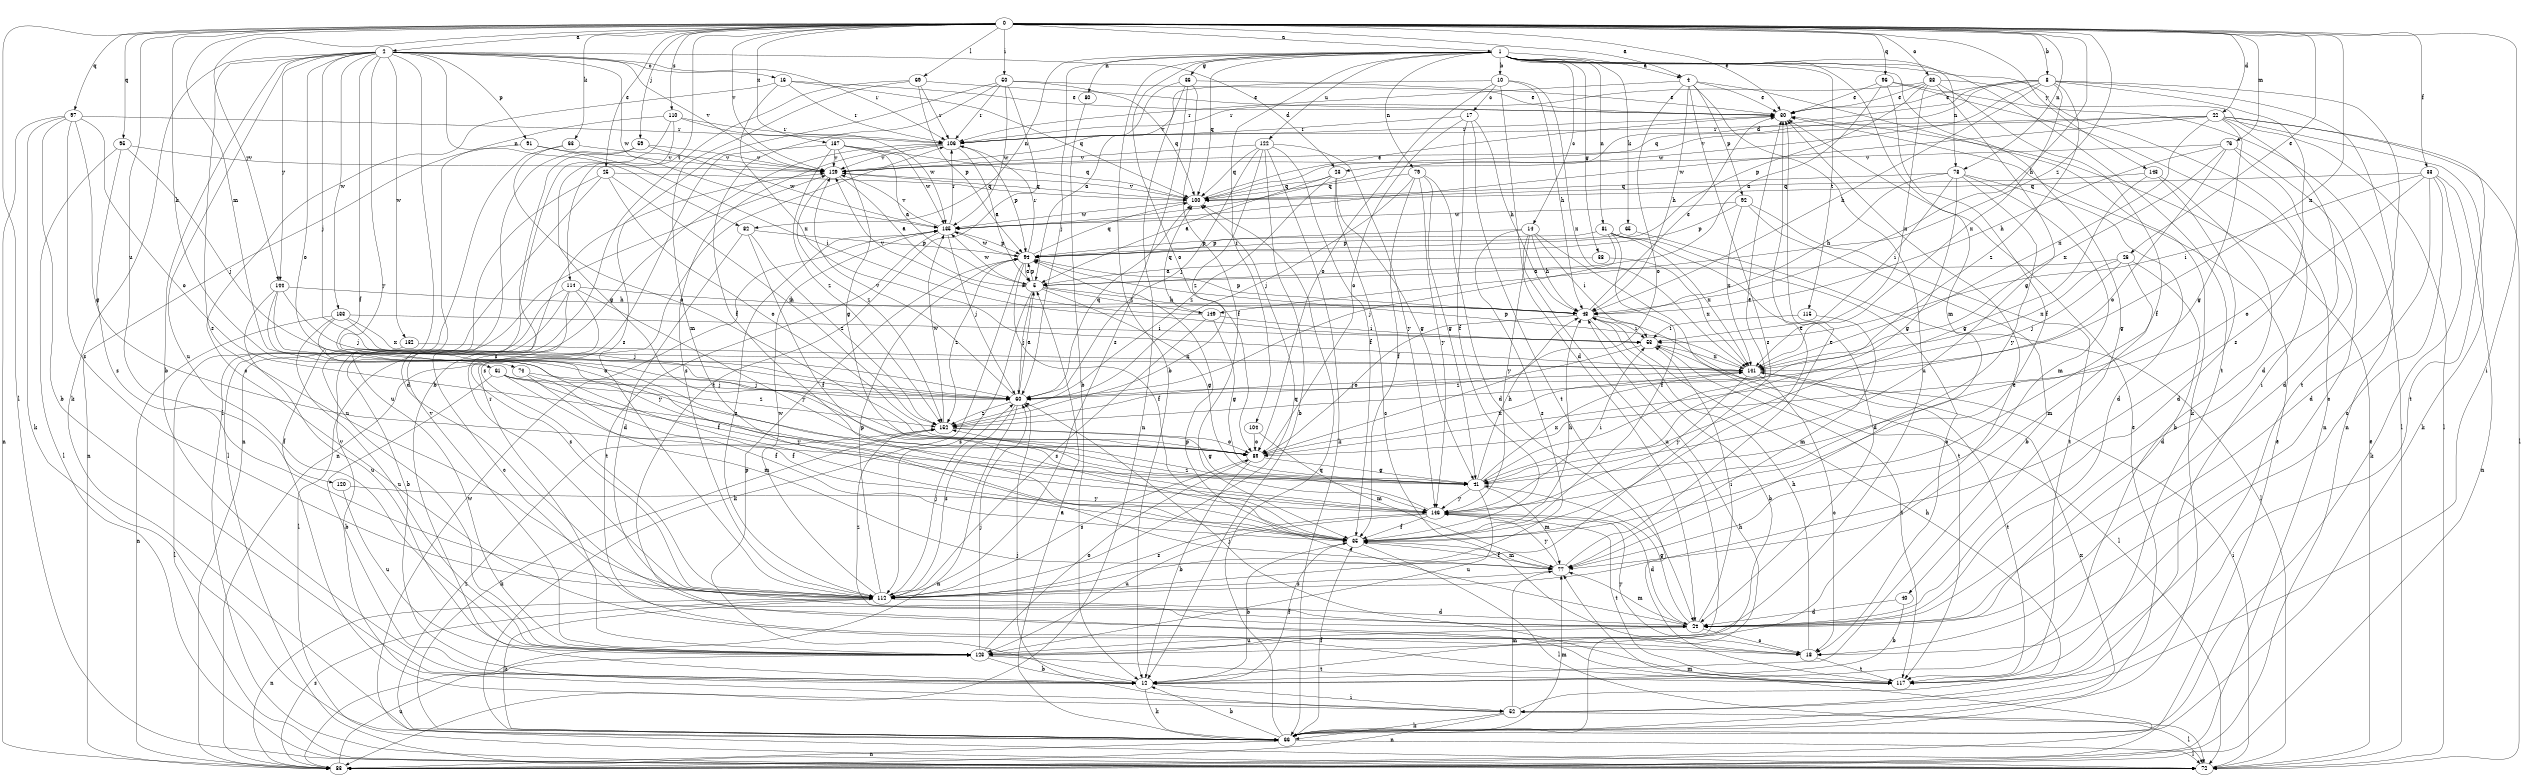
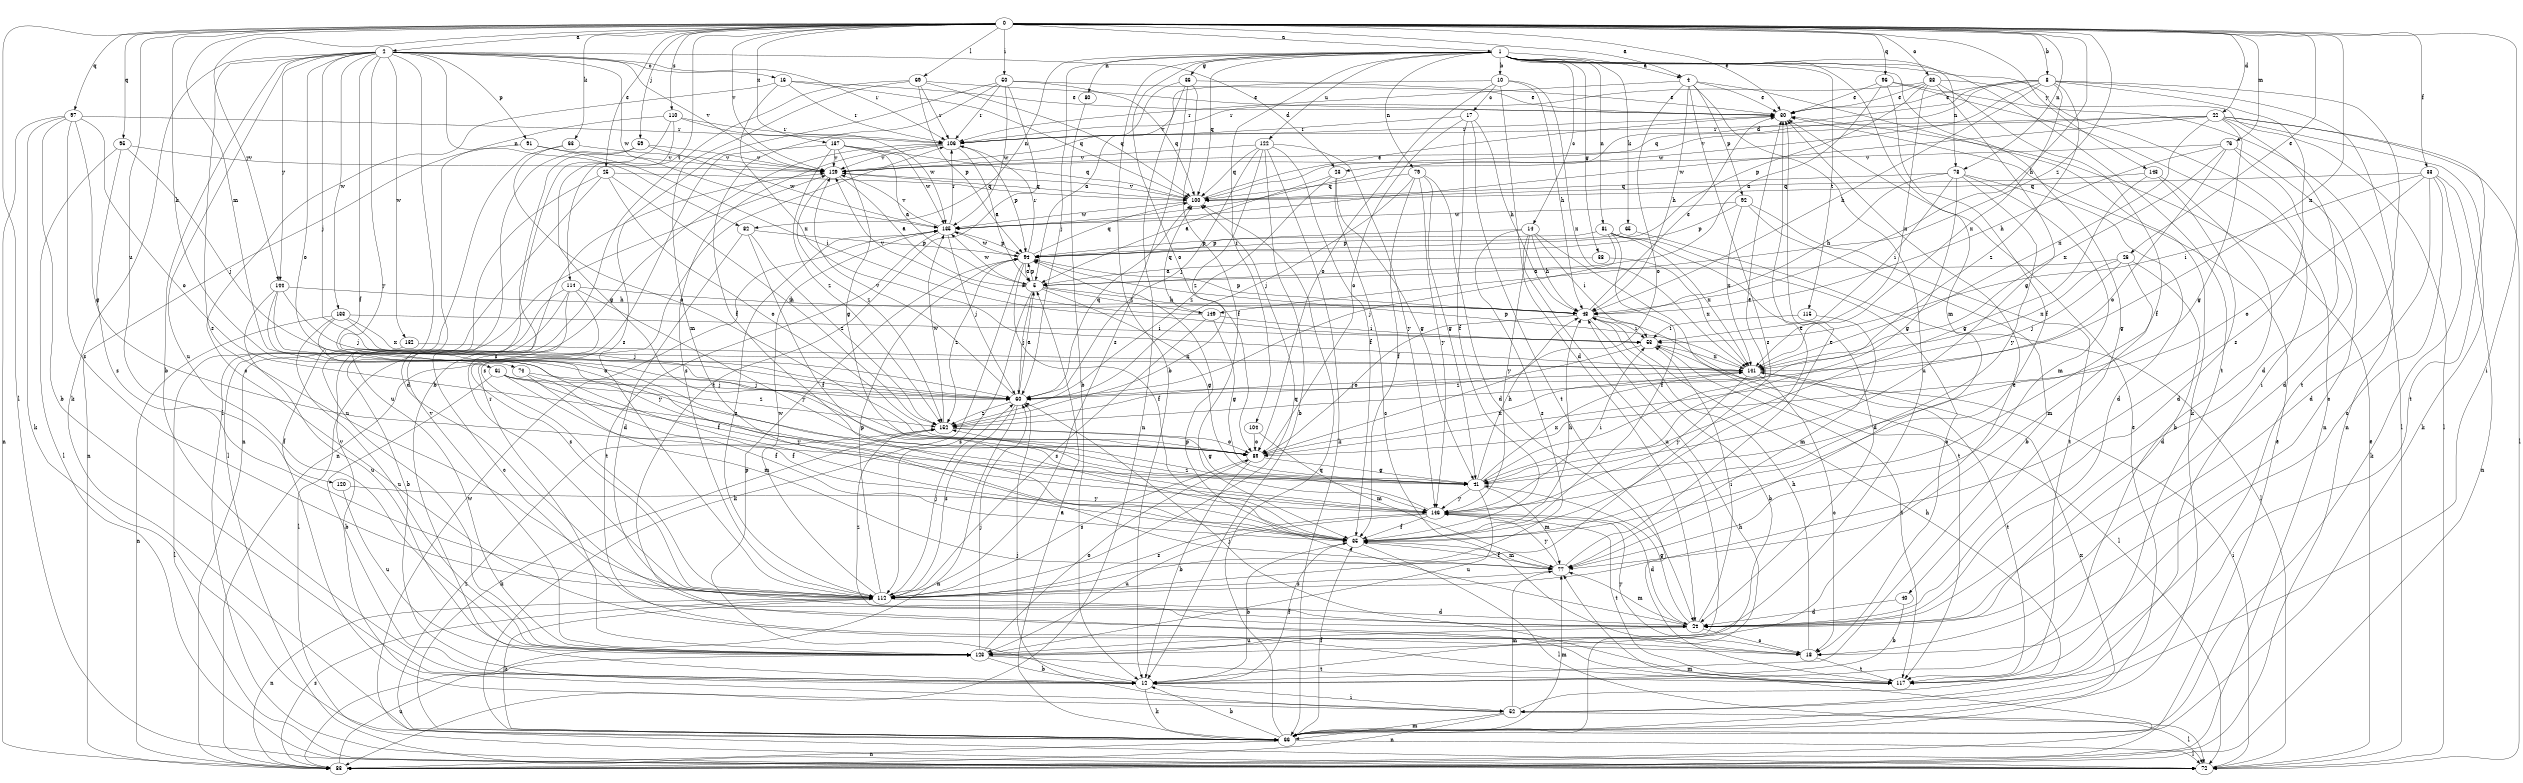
(1272, 186) -> (1063, 124)
(1415, 726) -> (1415, 726)
